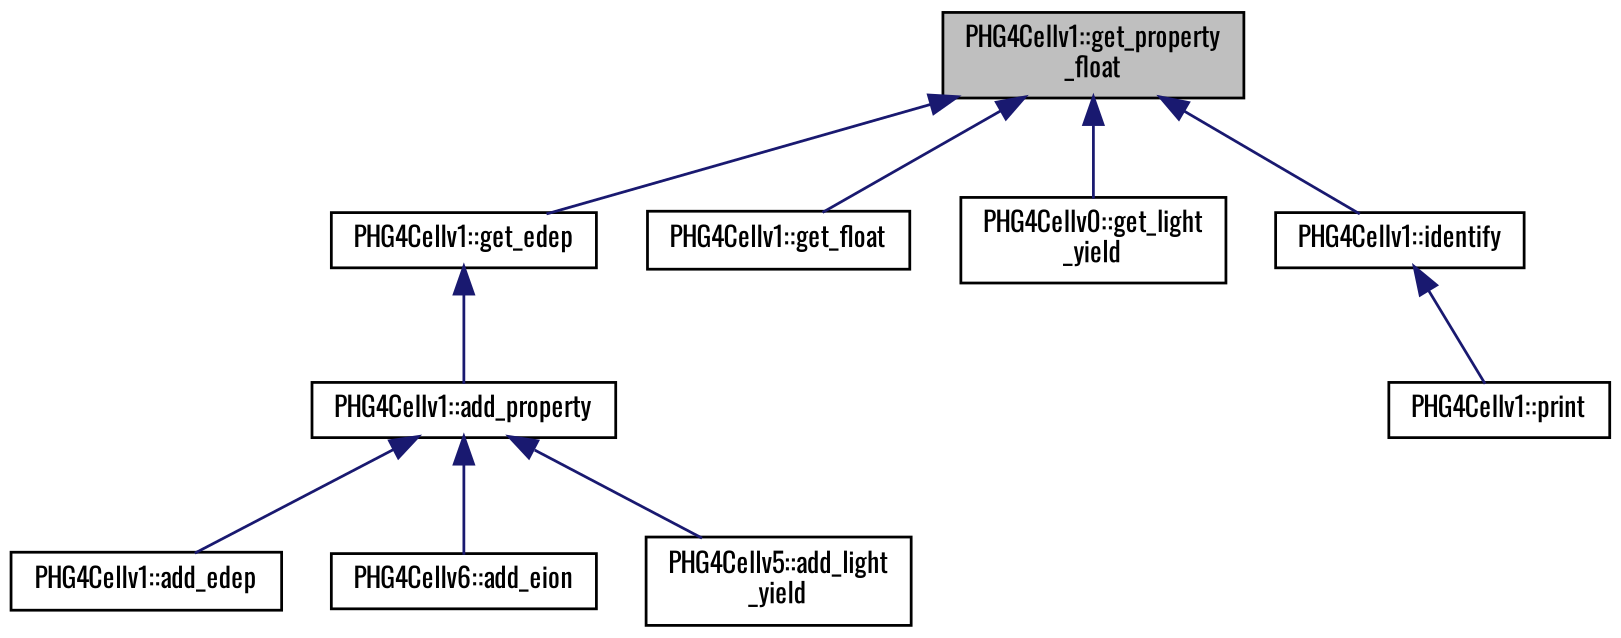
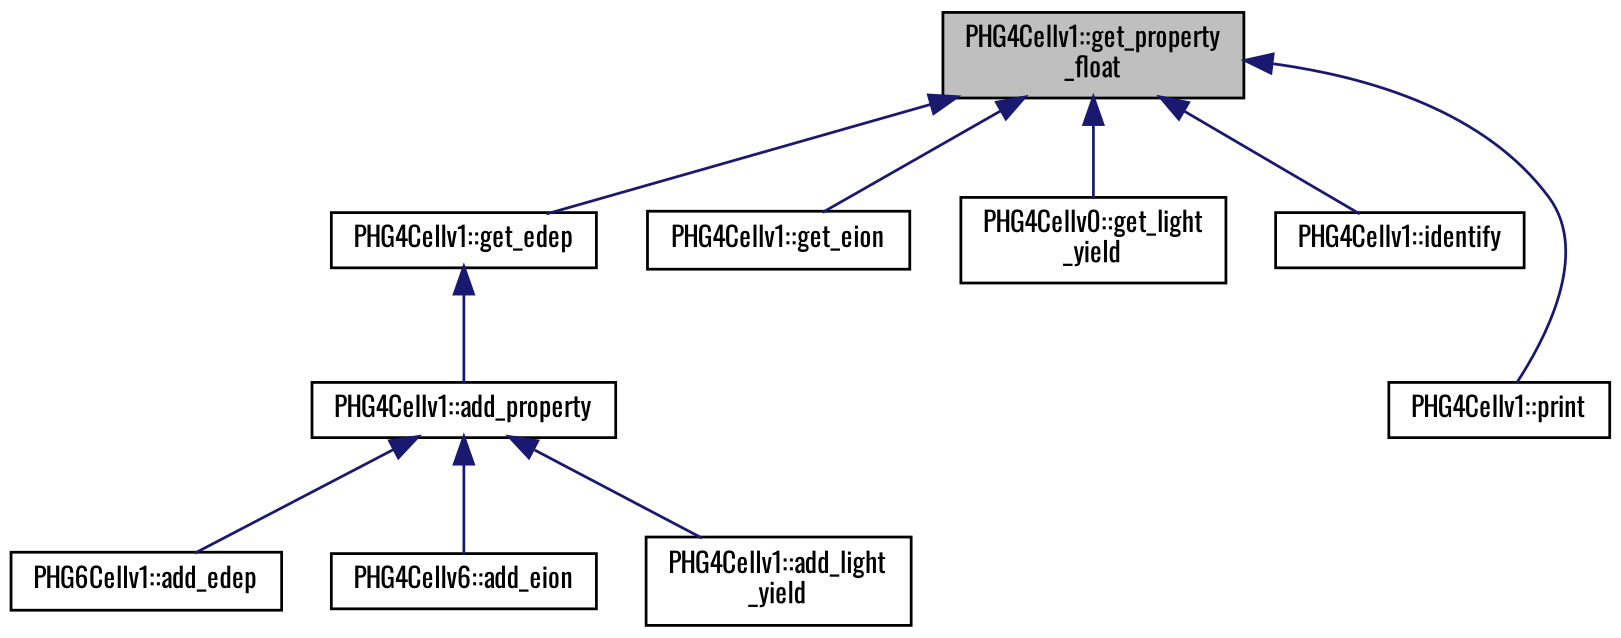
(779, 240) -> (779, 240)
(1457, 337) -> (1509, 156)
(146, 581) -> (146, 581)
(779, 581) -> (779, 581)
